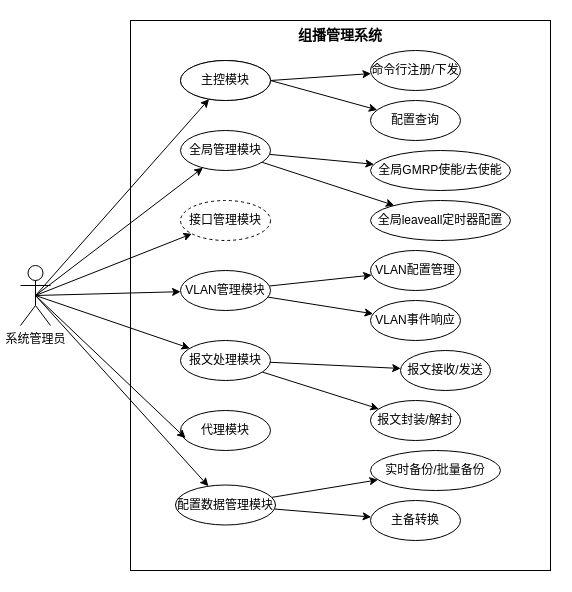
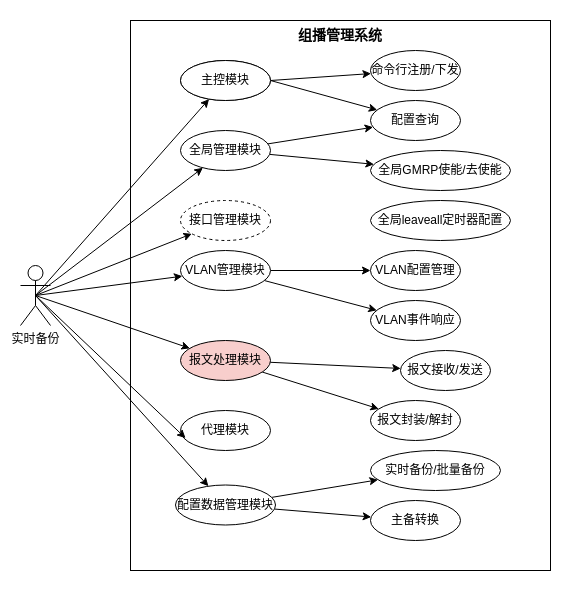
(325, 183) -> (317, 136)
(226, 291) -> (226, 271)
(36, 340) -> (36, 340)
(226, 361) -> (226, 361)
